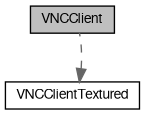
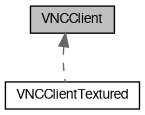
(81, 51) -> (63, 64)
